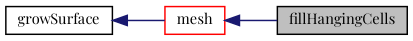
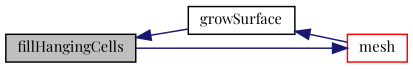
none -> (169, 32)
